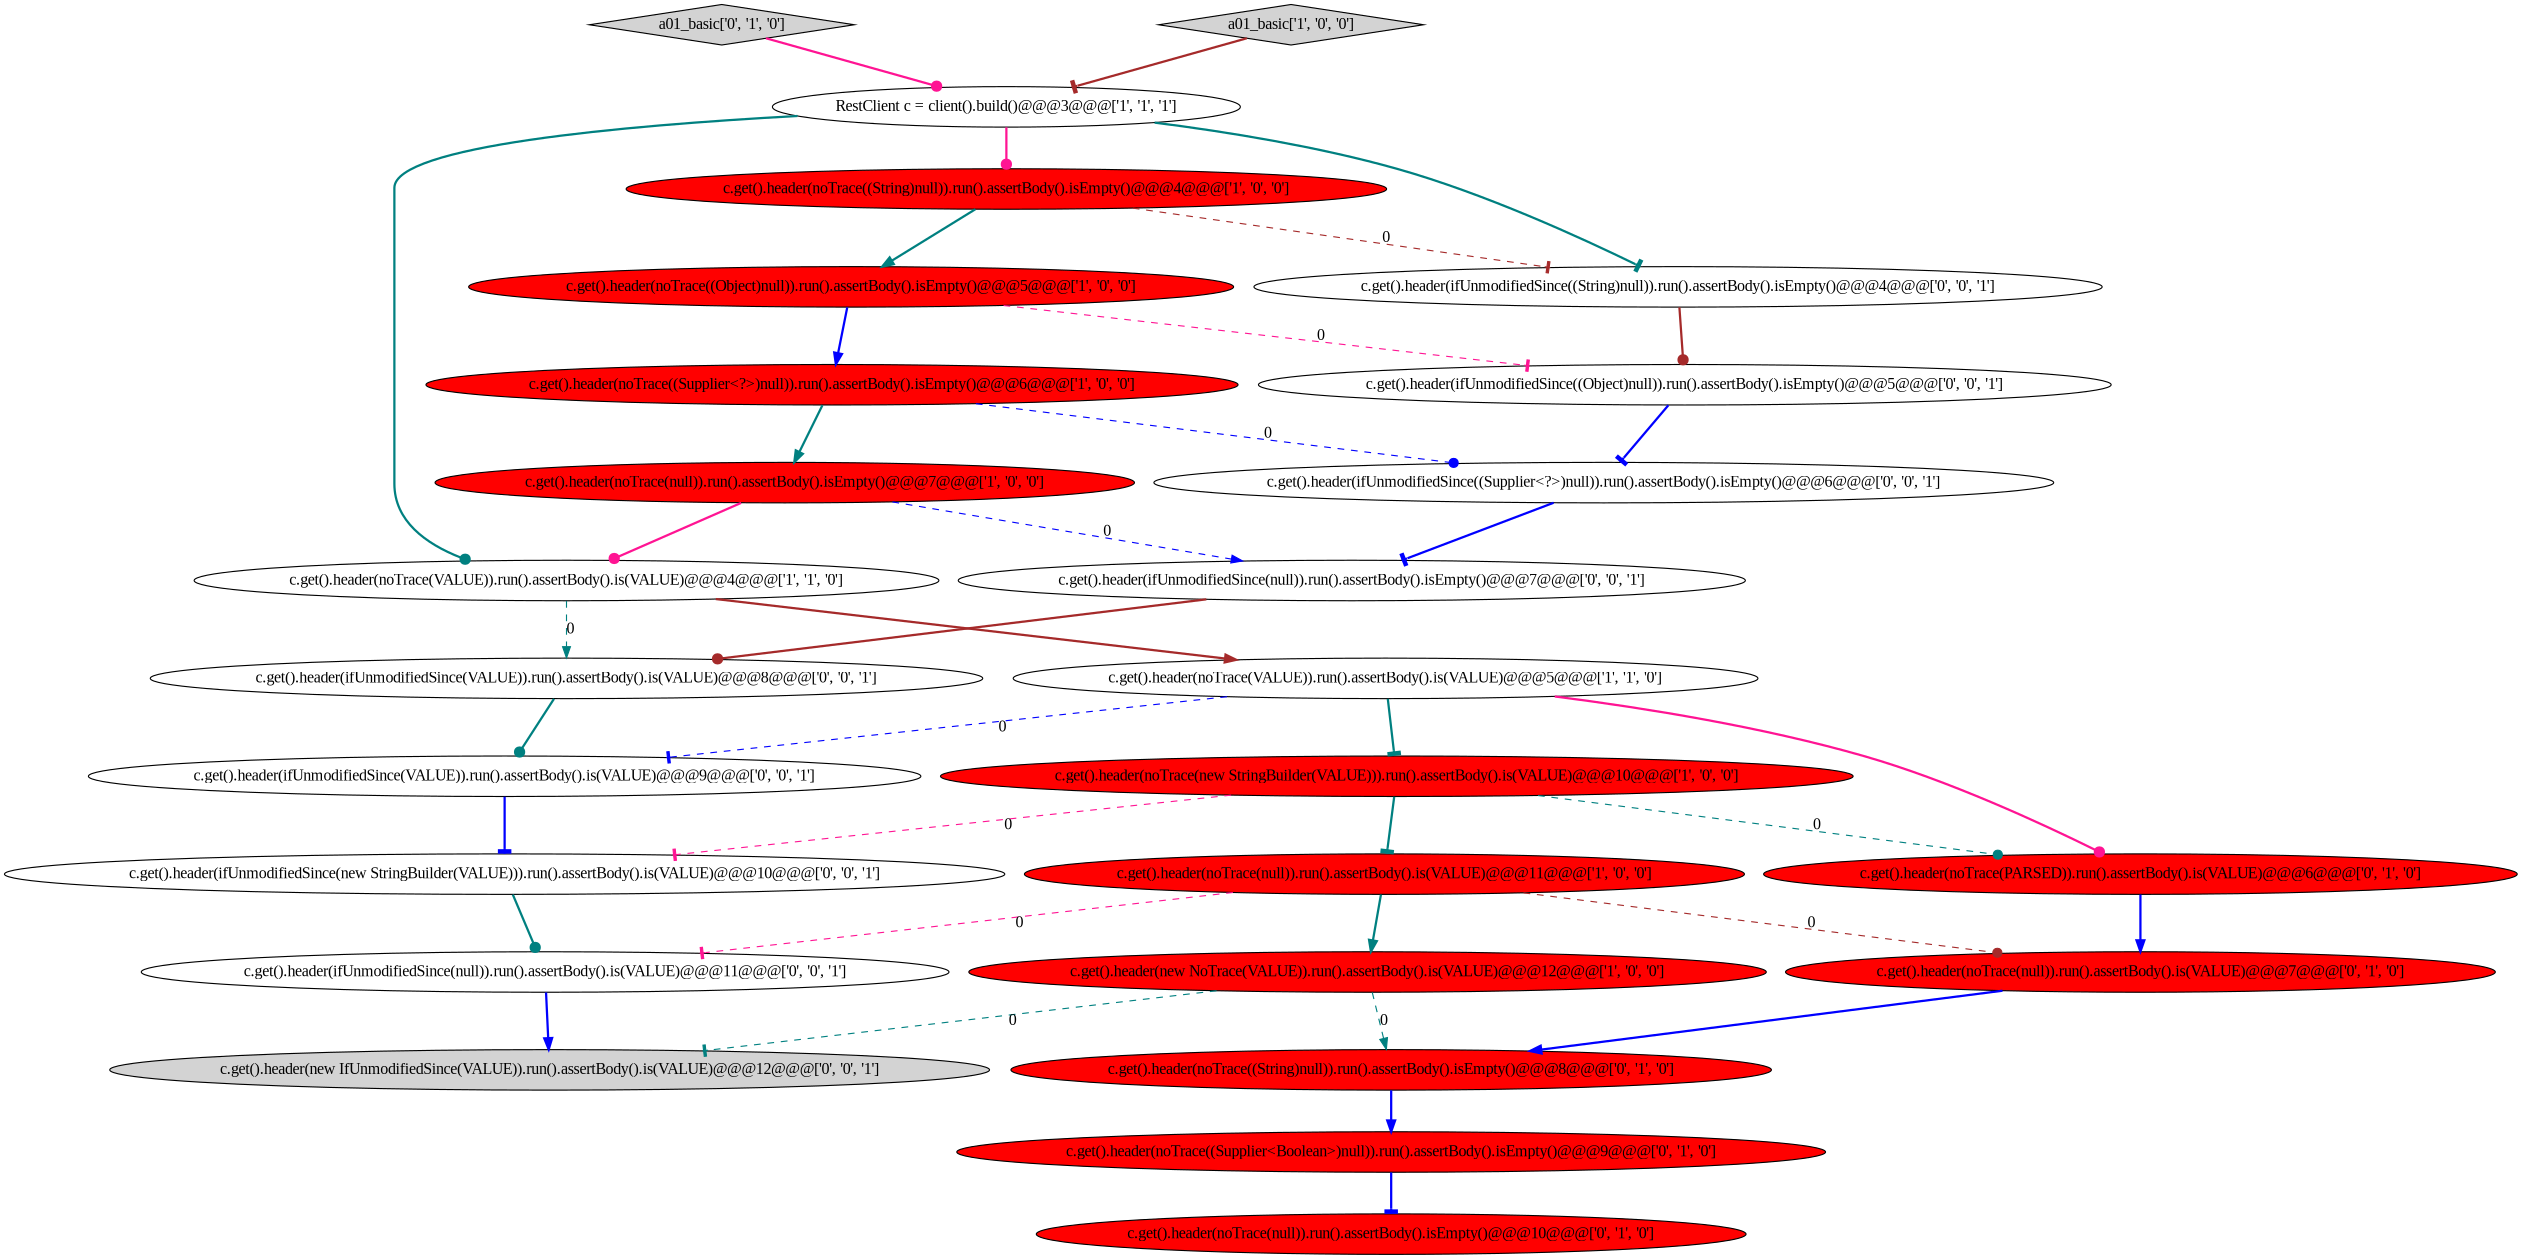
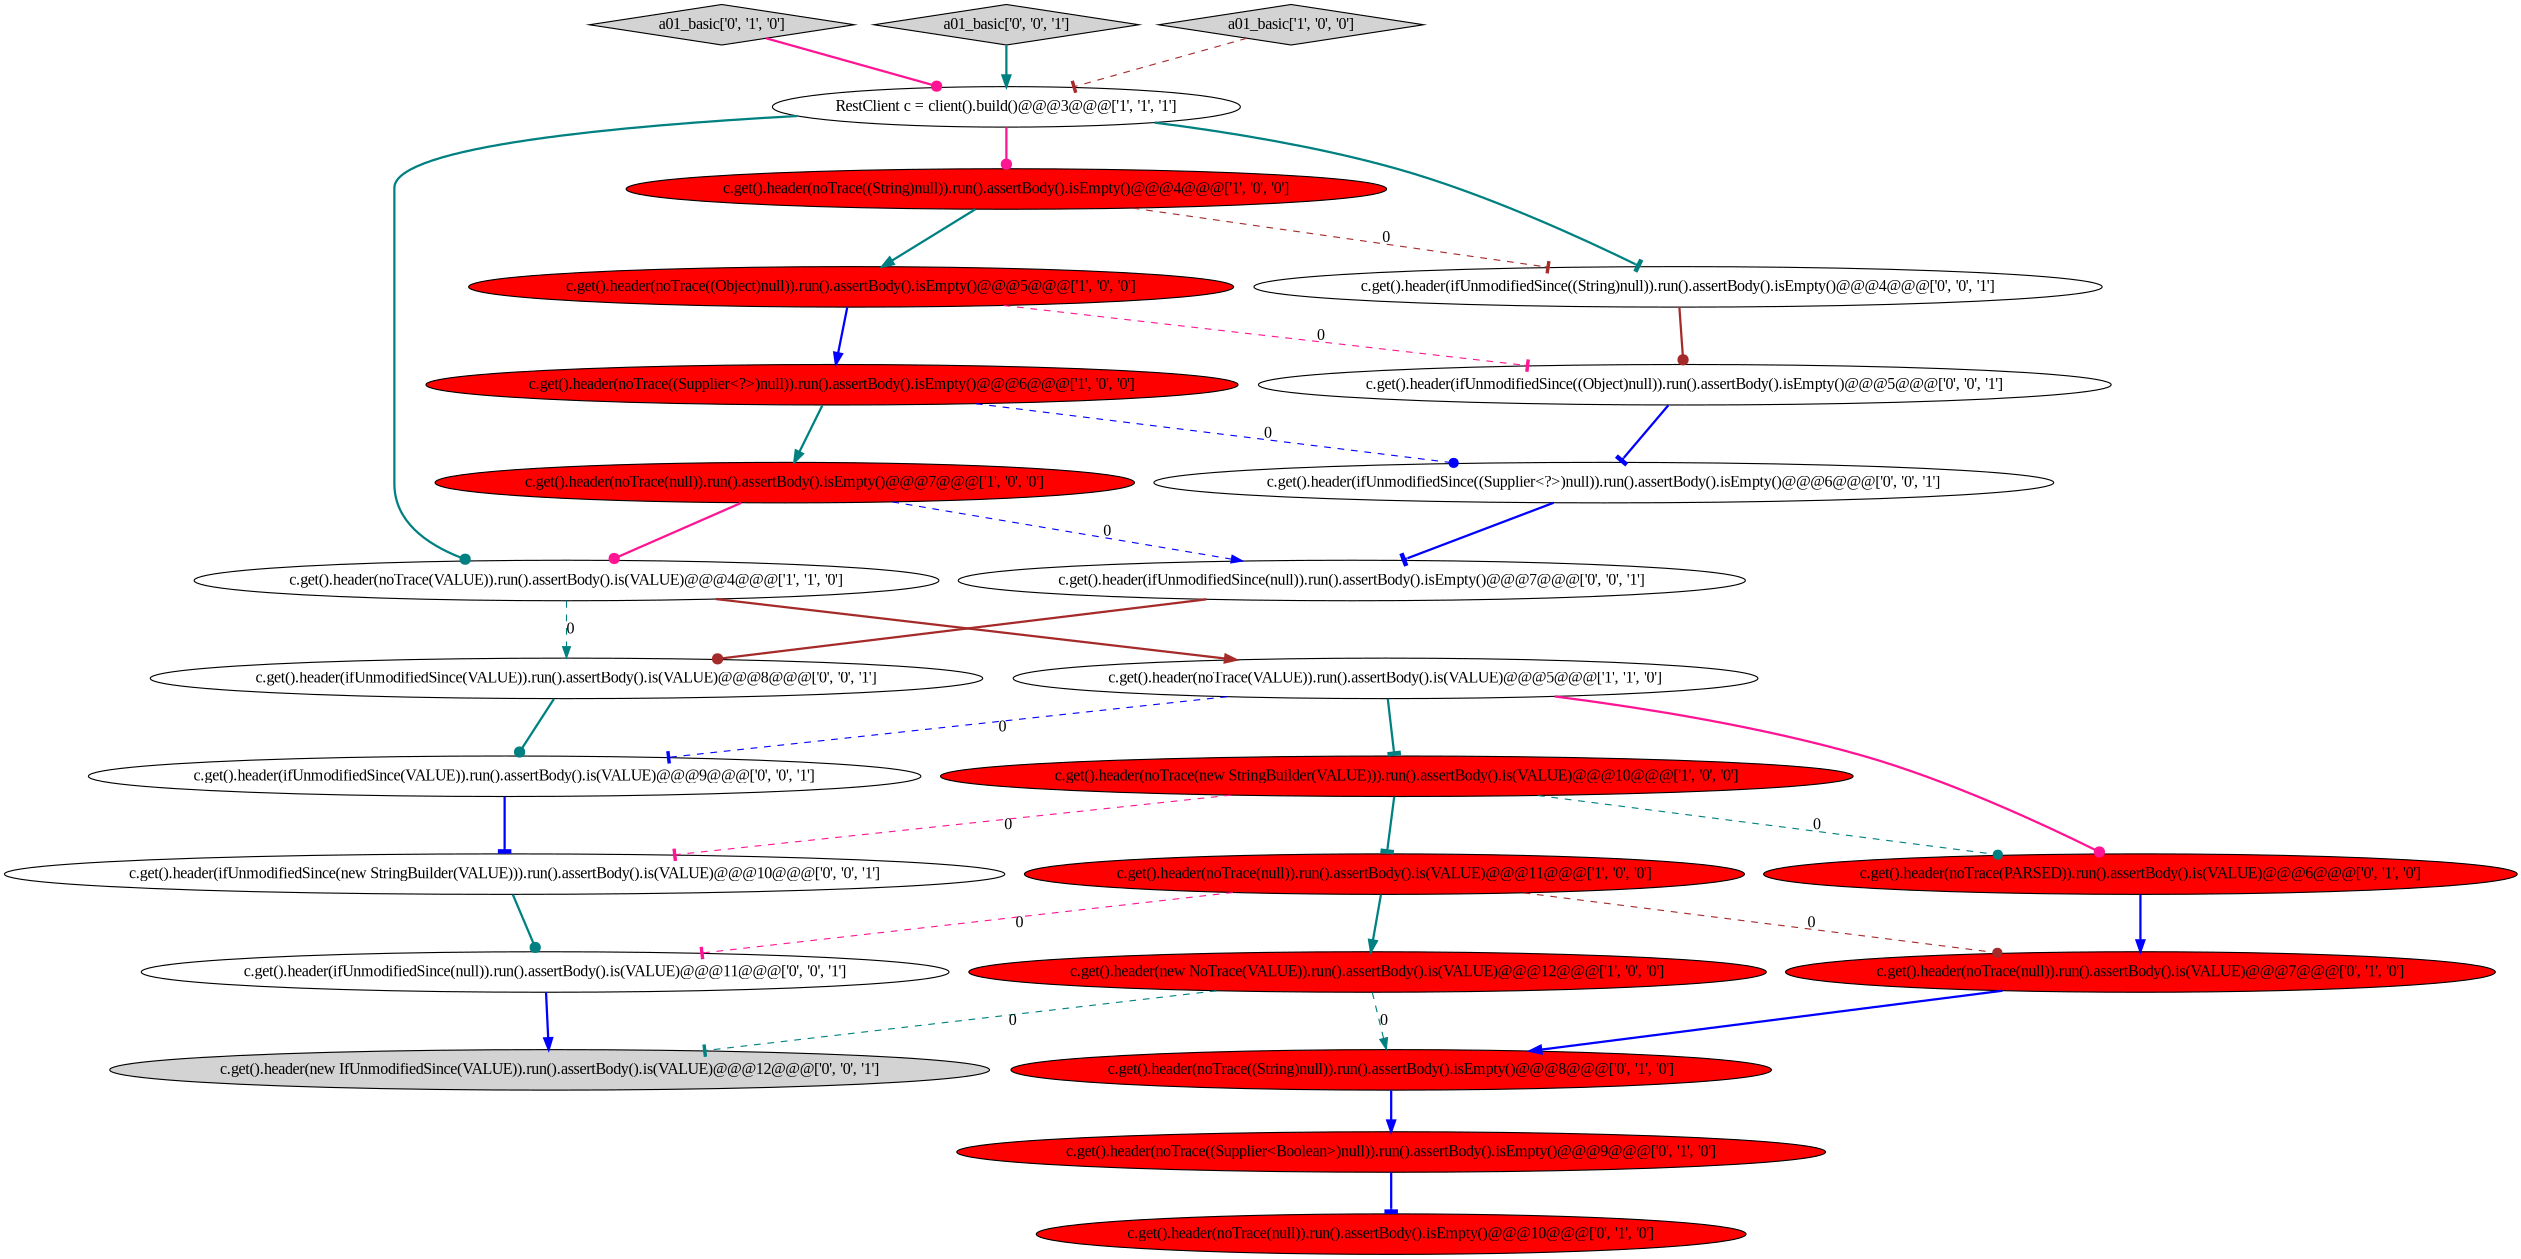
none -> (1006, 25)
(1162, 62) -> (1162, 62)
